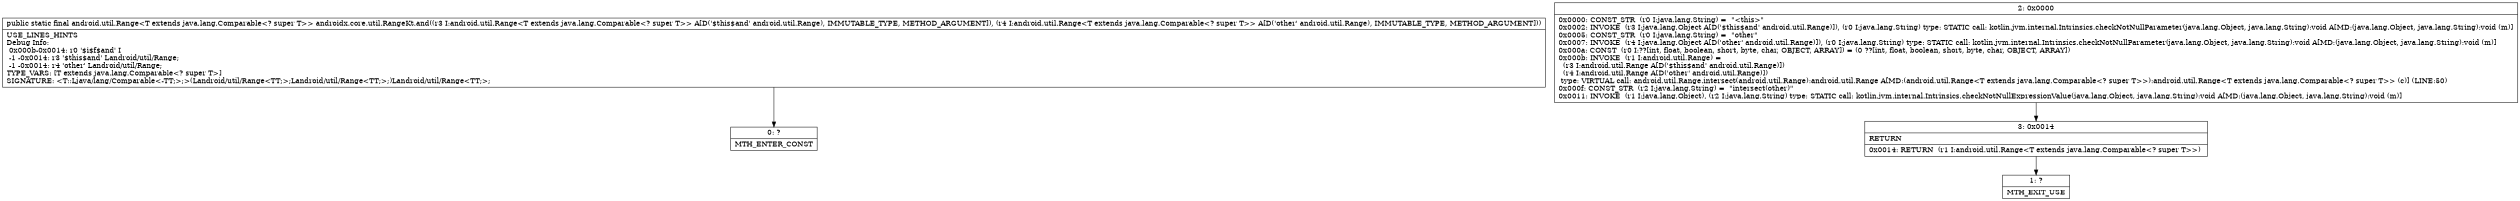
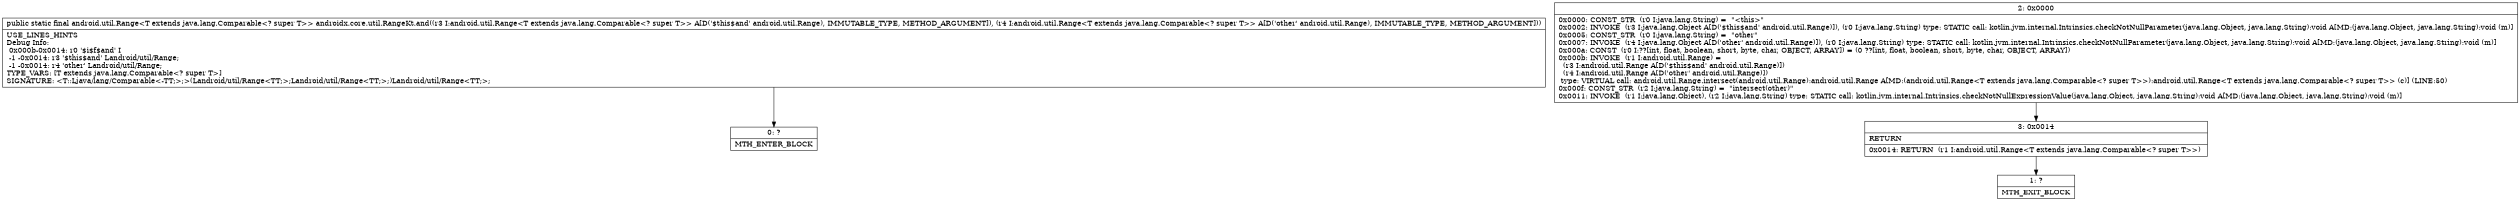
(774, 144) -> (774, 144)
(2036, 192) -> (2036, 192)
